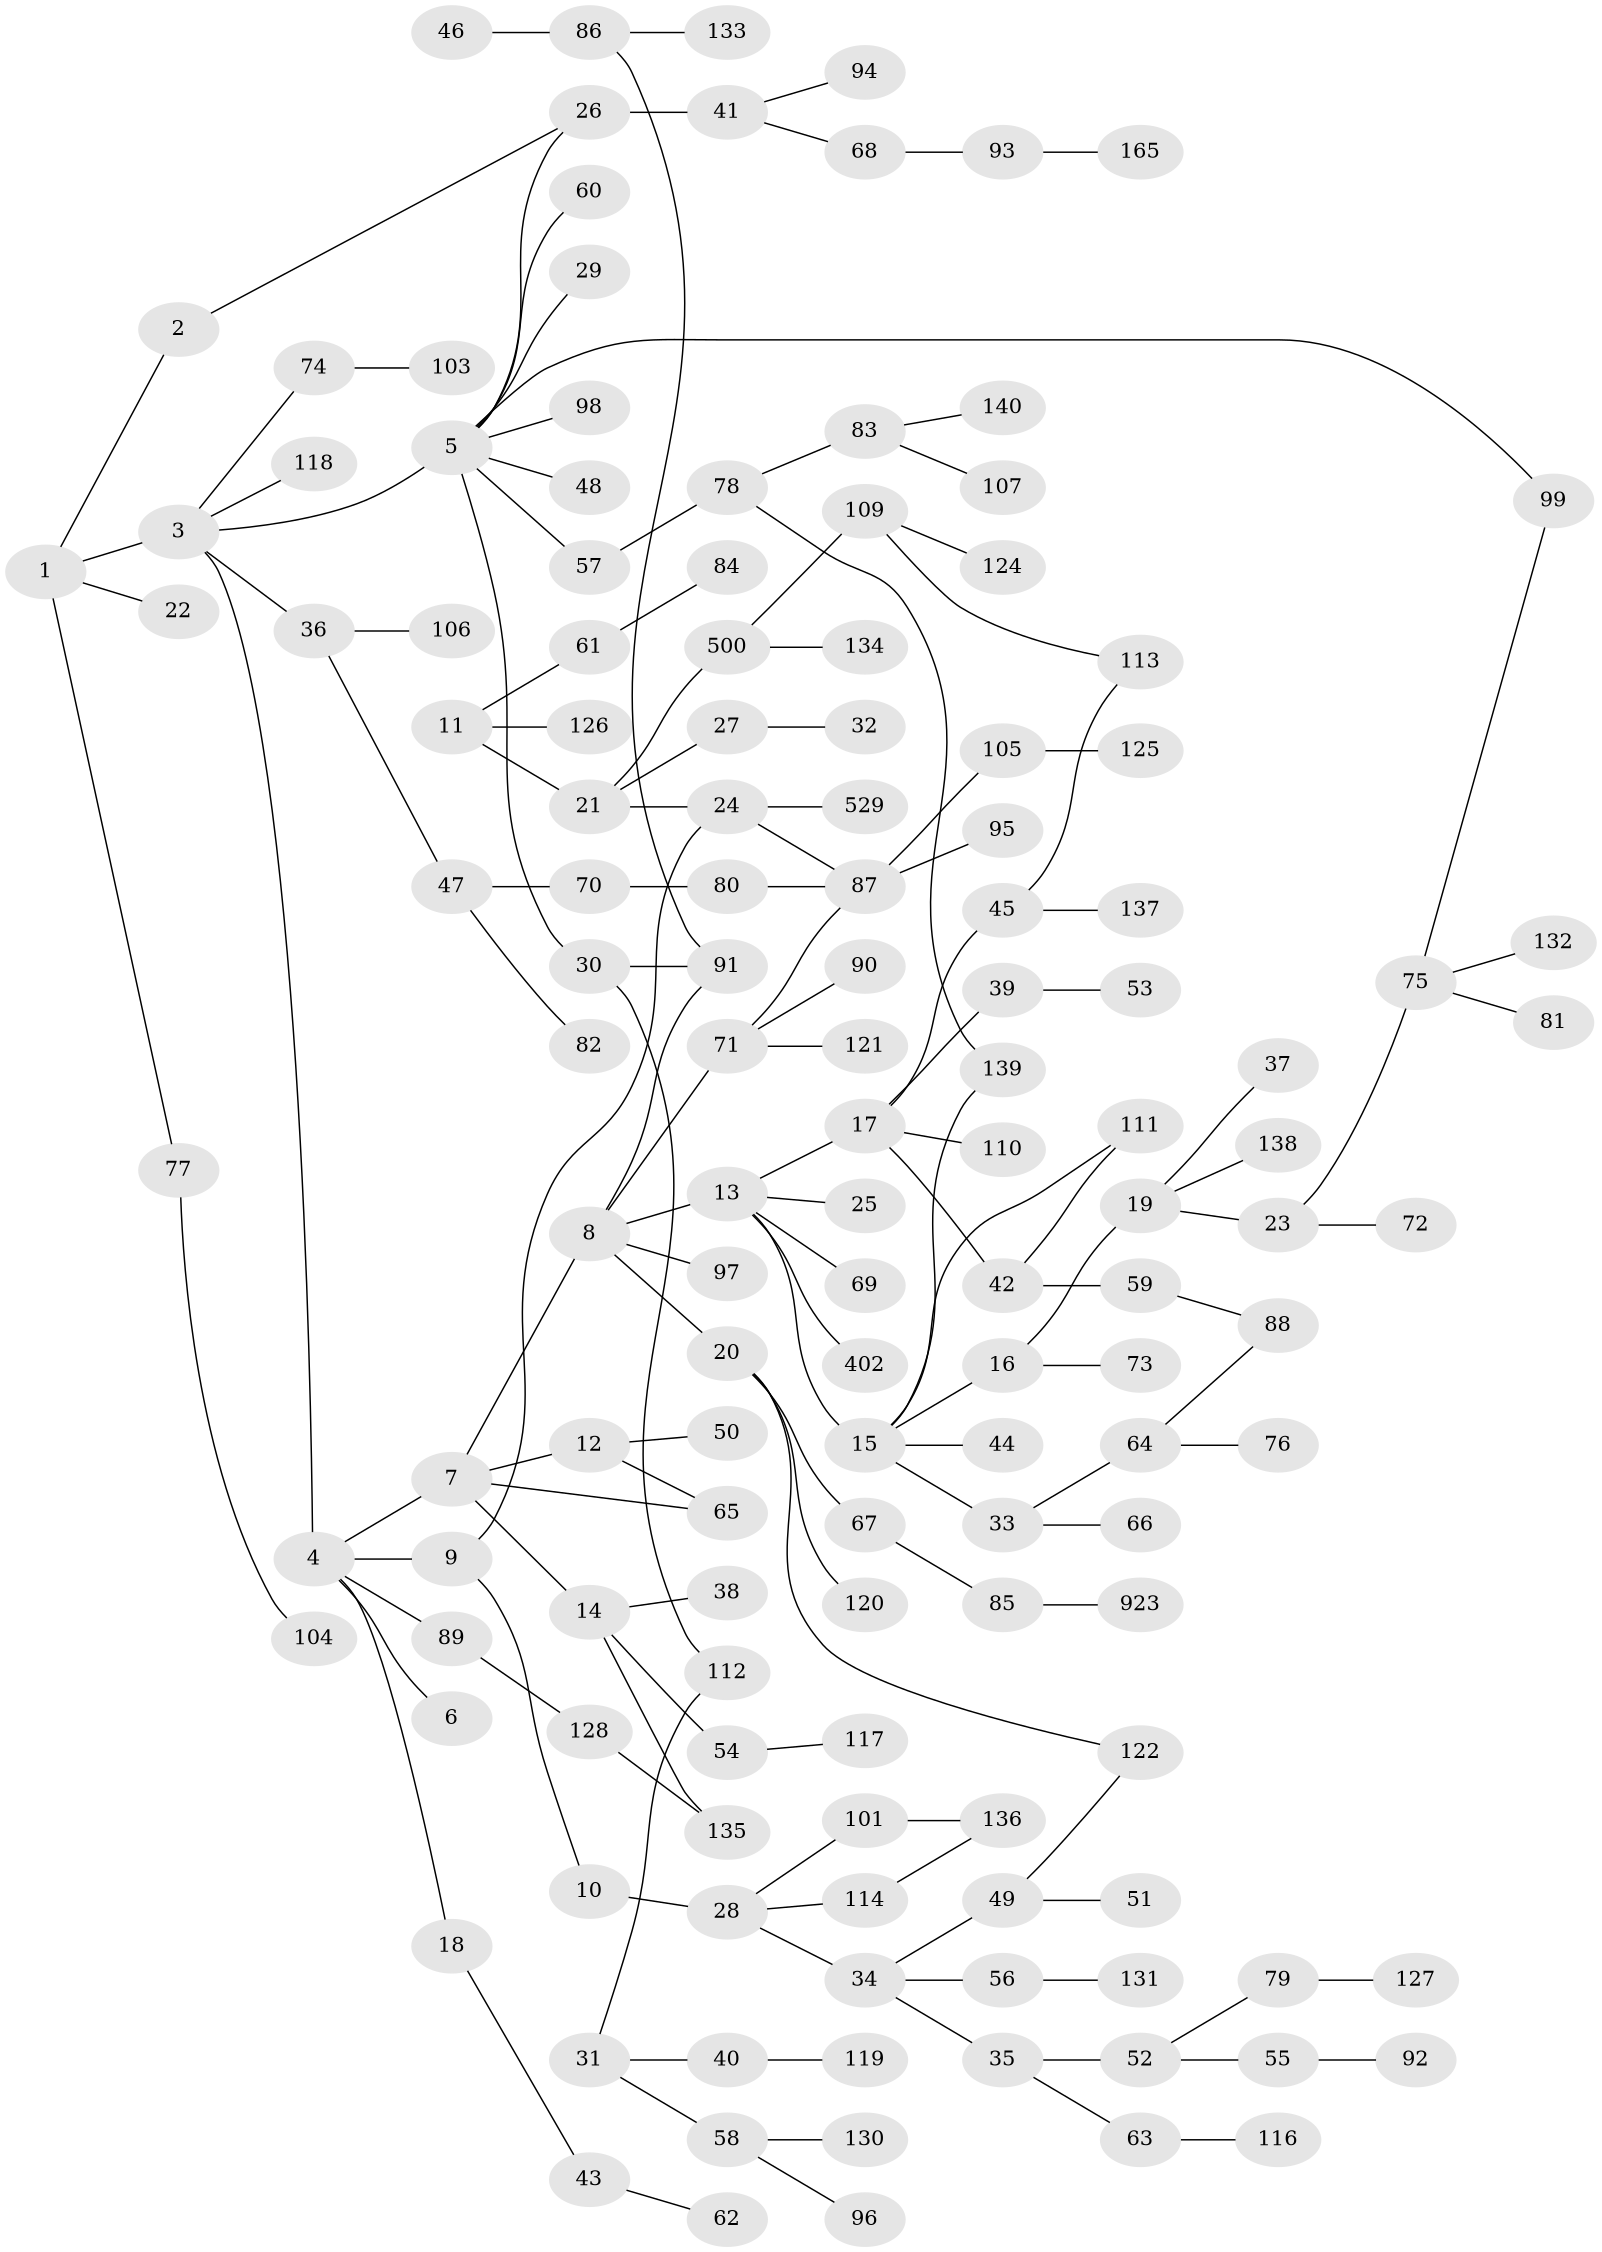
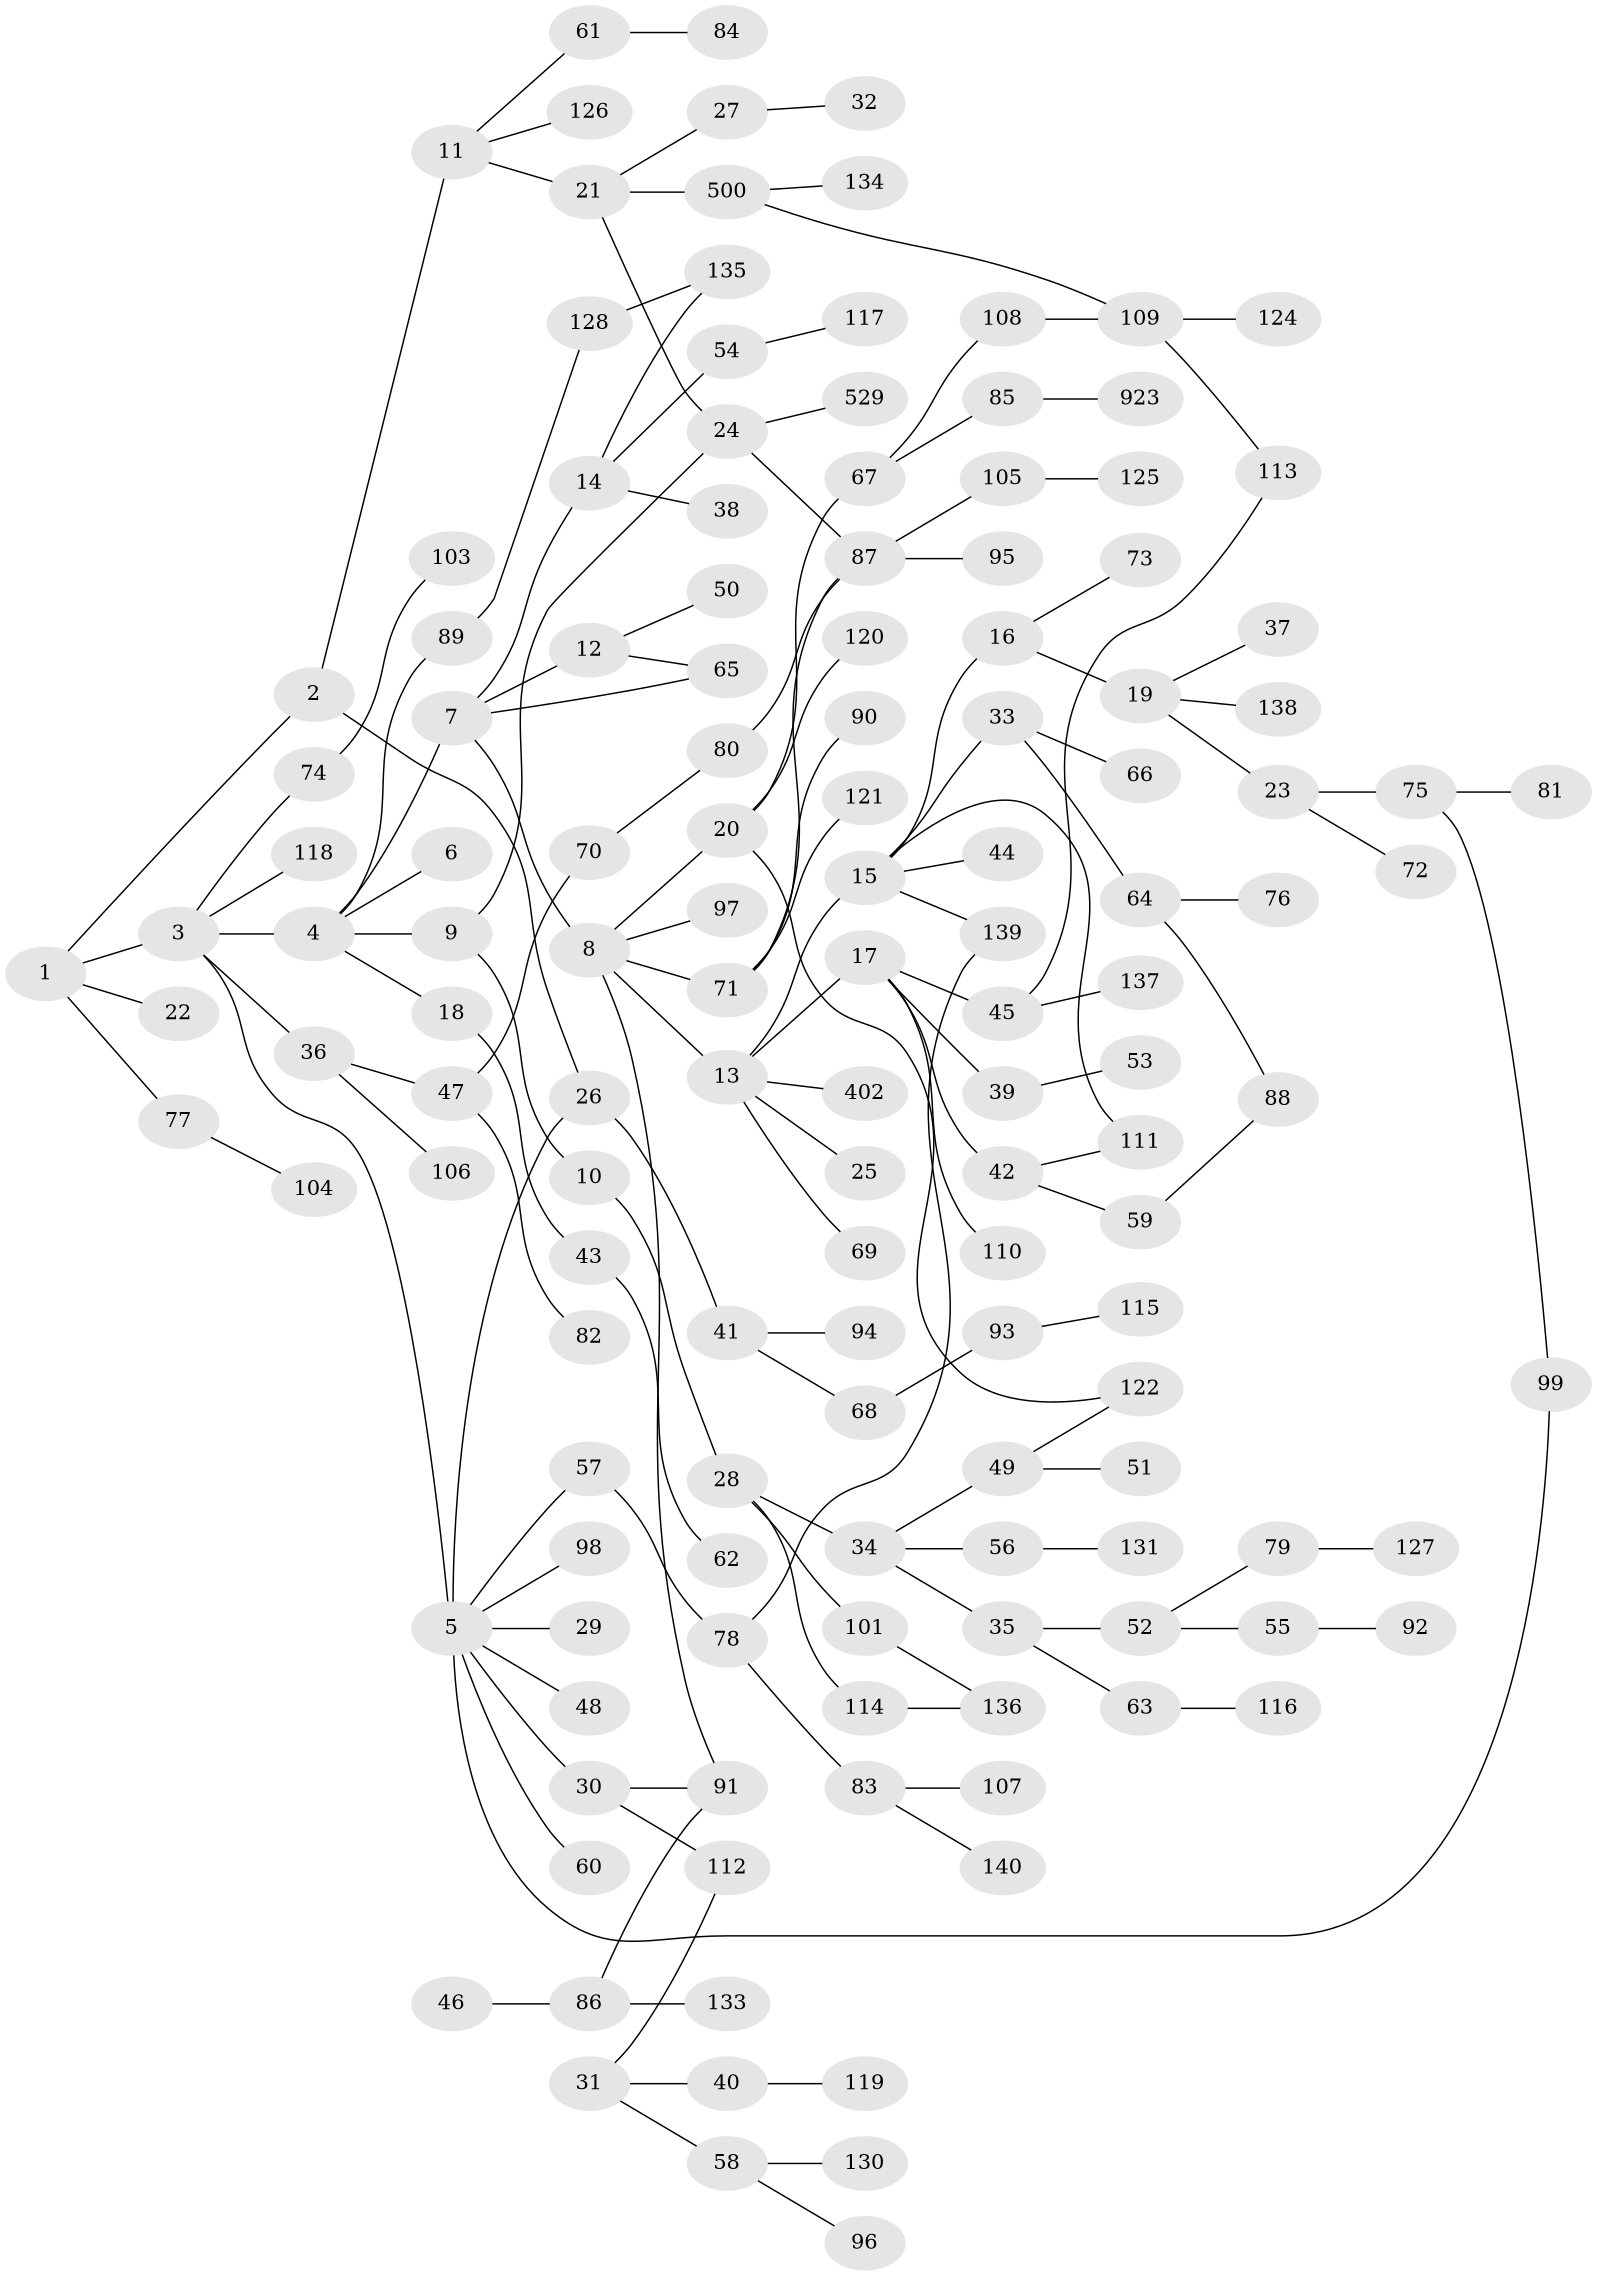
(1141, 152) -> (1141, 1309)
none -> (1003, 319)
none -> (383, 424)
(1554, 943) -> none
